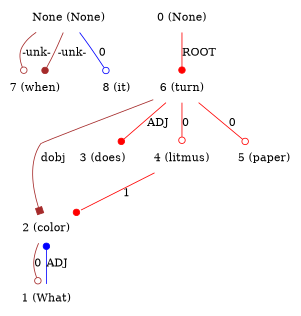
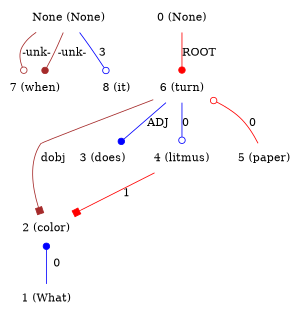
(103, 53) -> (103, 53)
(182, 120) -> (182, 120)
(145, 121) -> (145, 121)
(221, 121) -> (241, 119)
(118, 191) -> (118, 191)
(34, 260) -> none
(57, 263) -> (57, 263)
